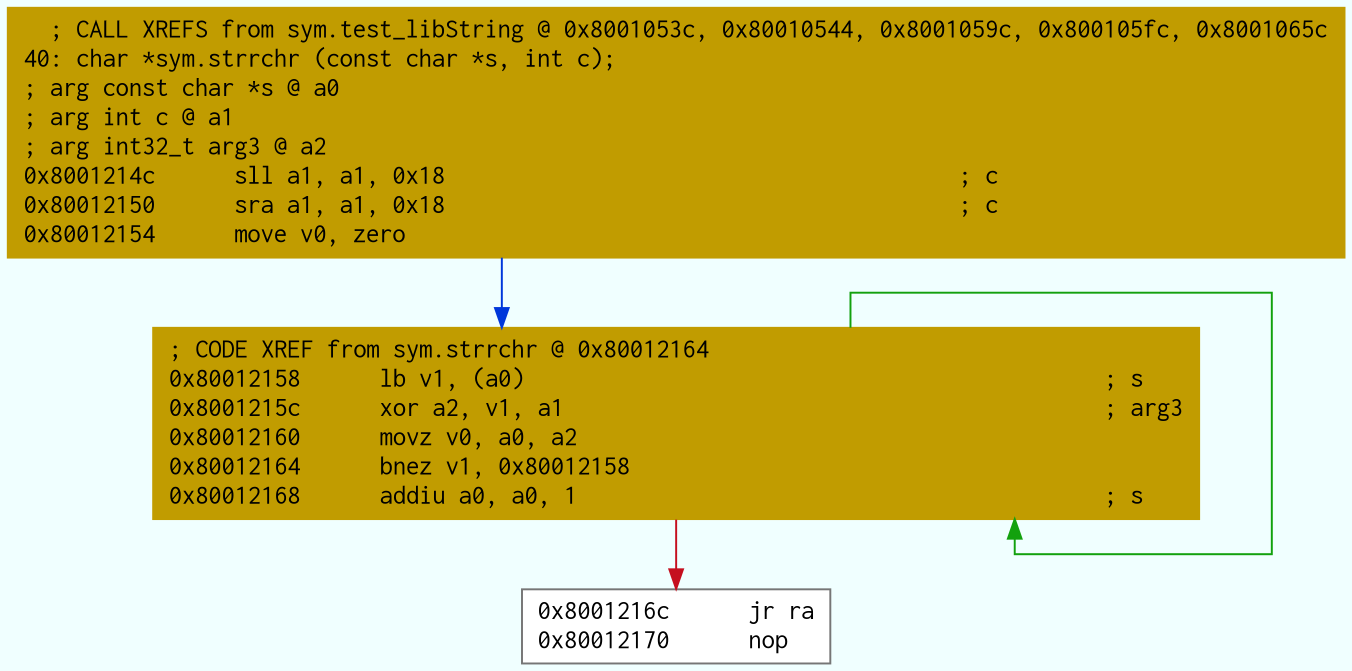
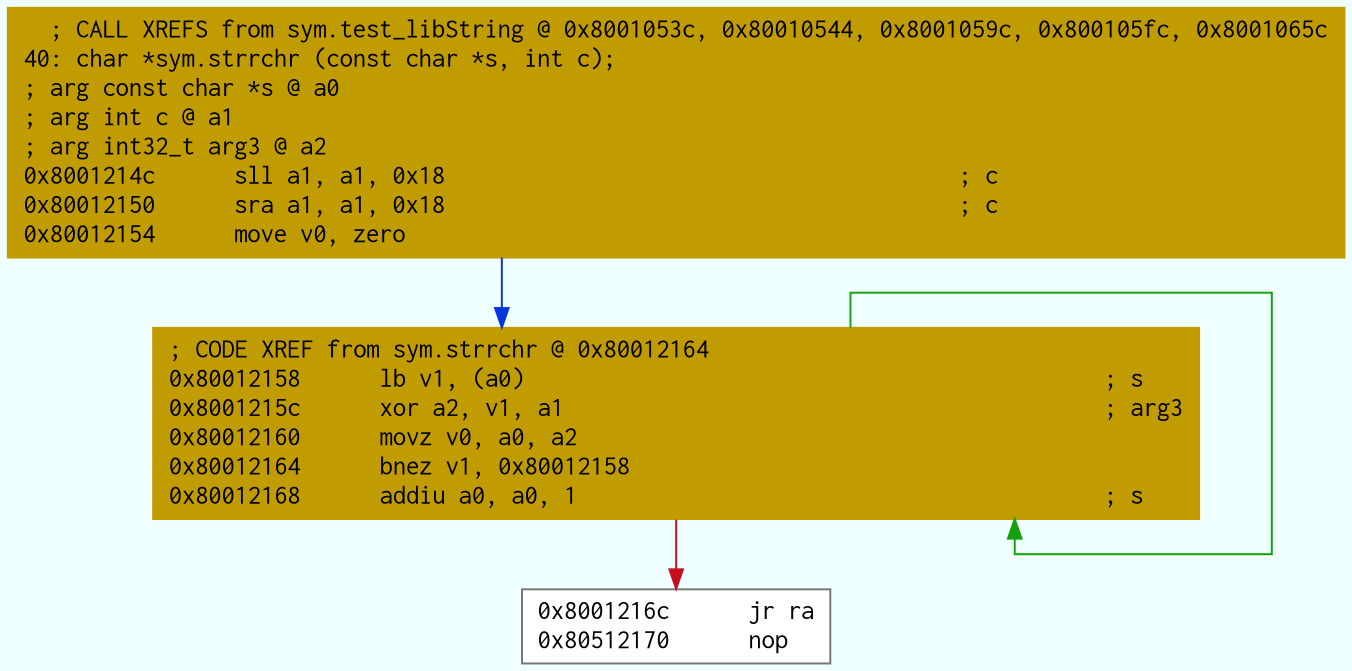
(676, 626) -> (676, 626)
